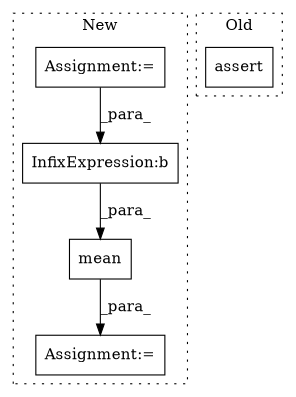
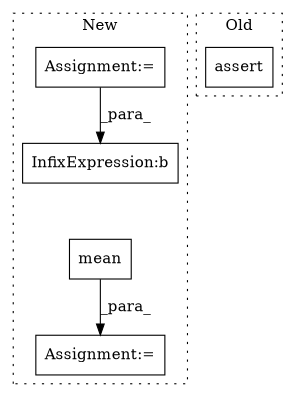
(100, 206) -> none
